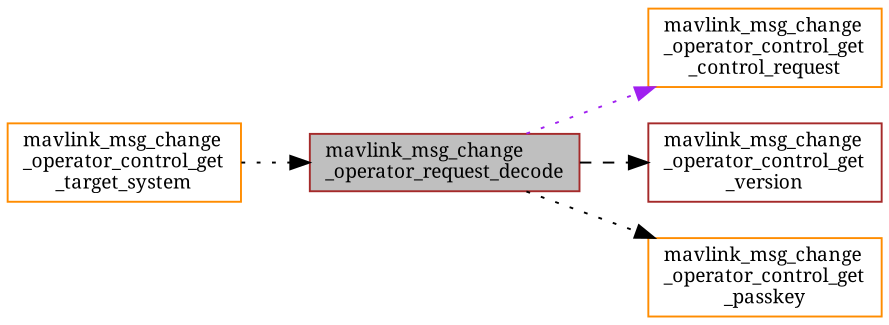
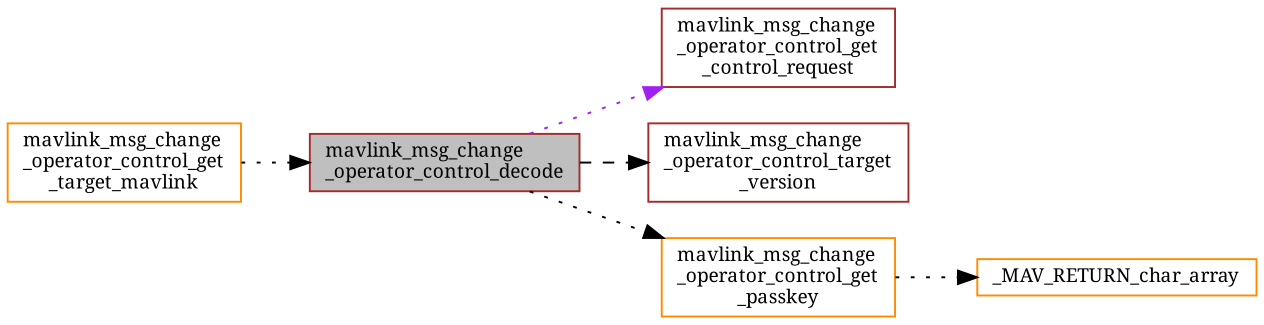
(765, 48) -> (778, 48)
(124, 163) -> (124, 163)
(445, 163) -> (445, 163)
(765, 163) -> (778, 163)
none -> (1117, 277)
